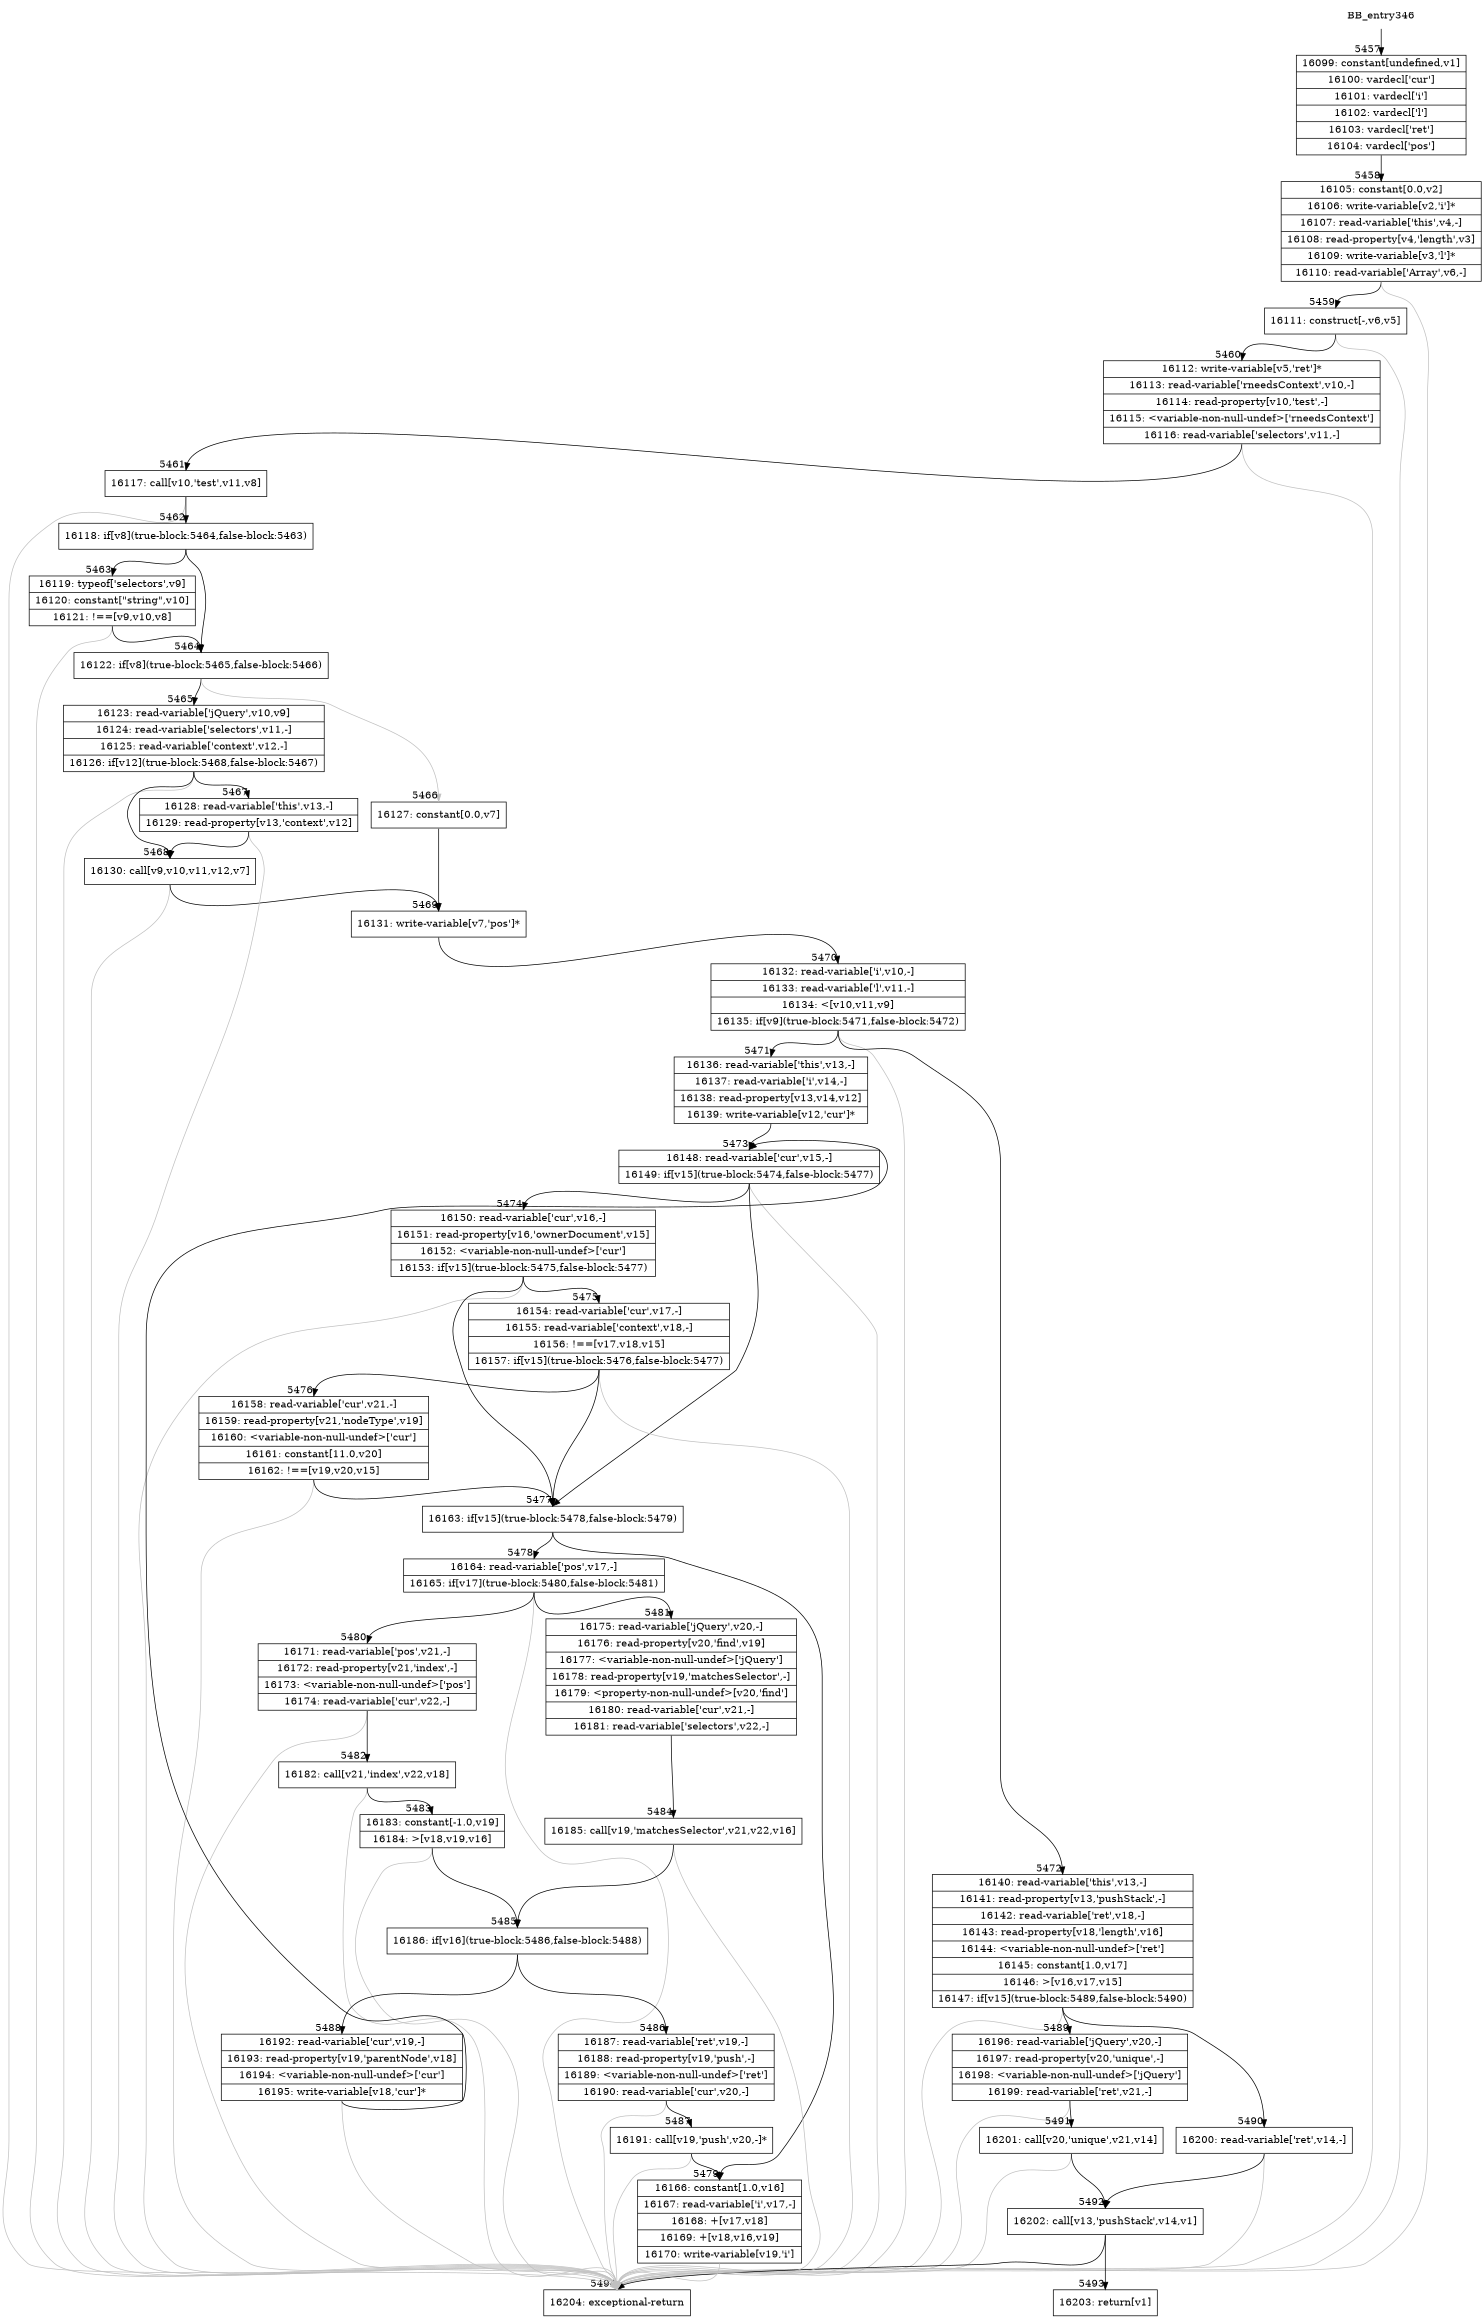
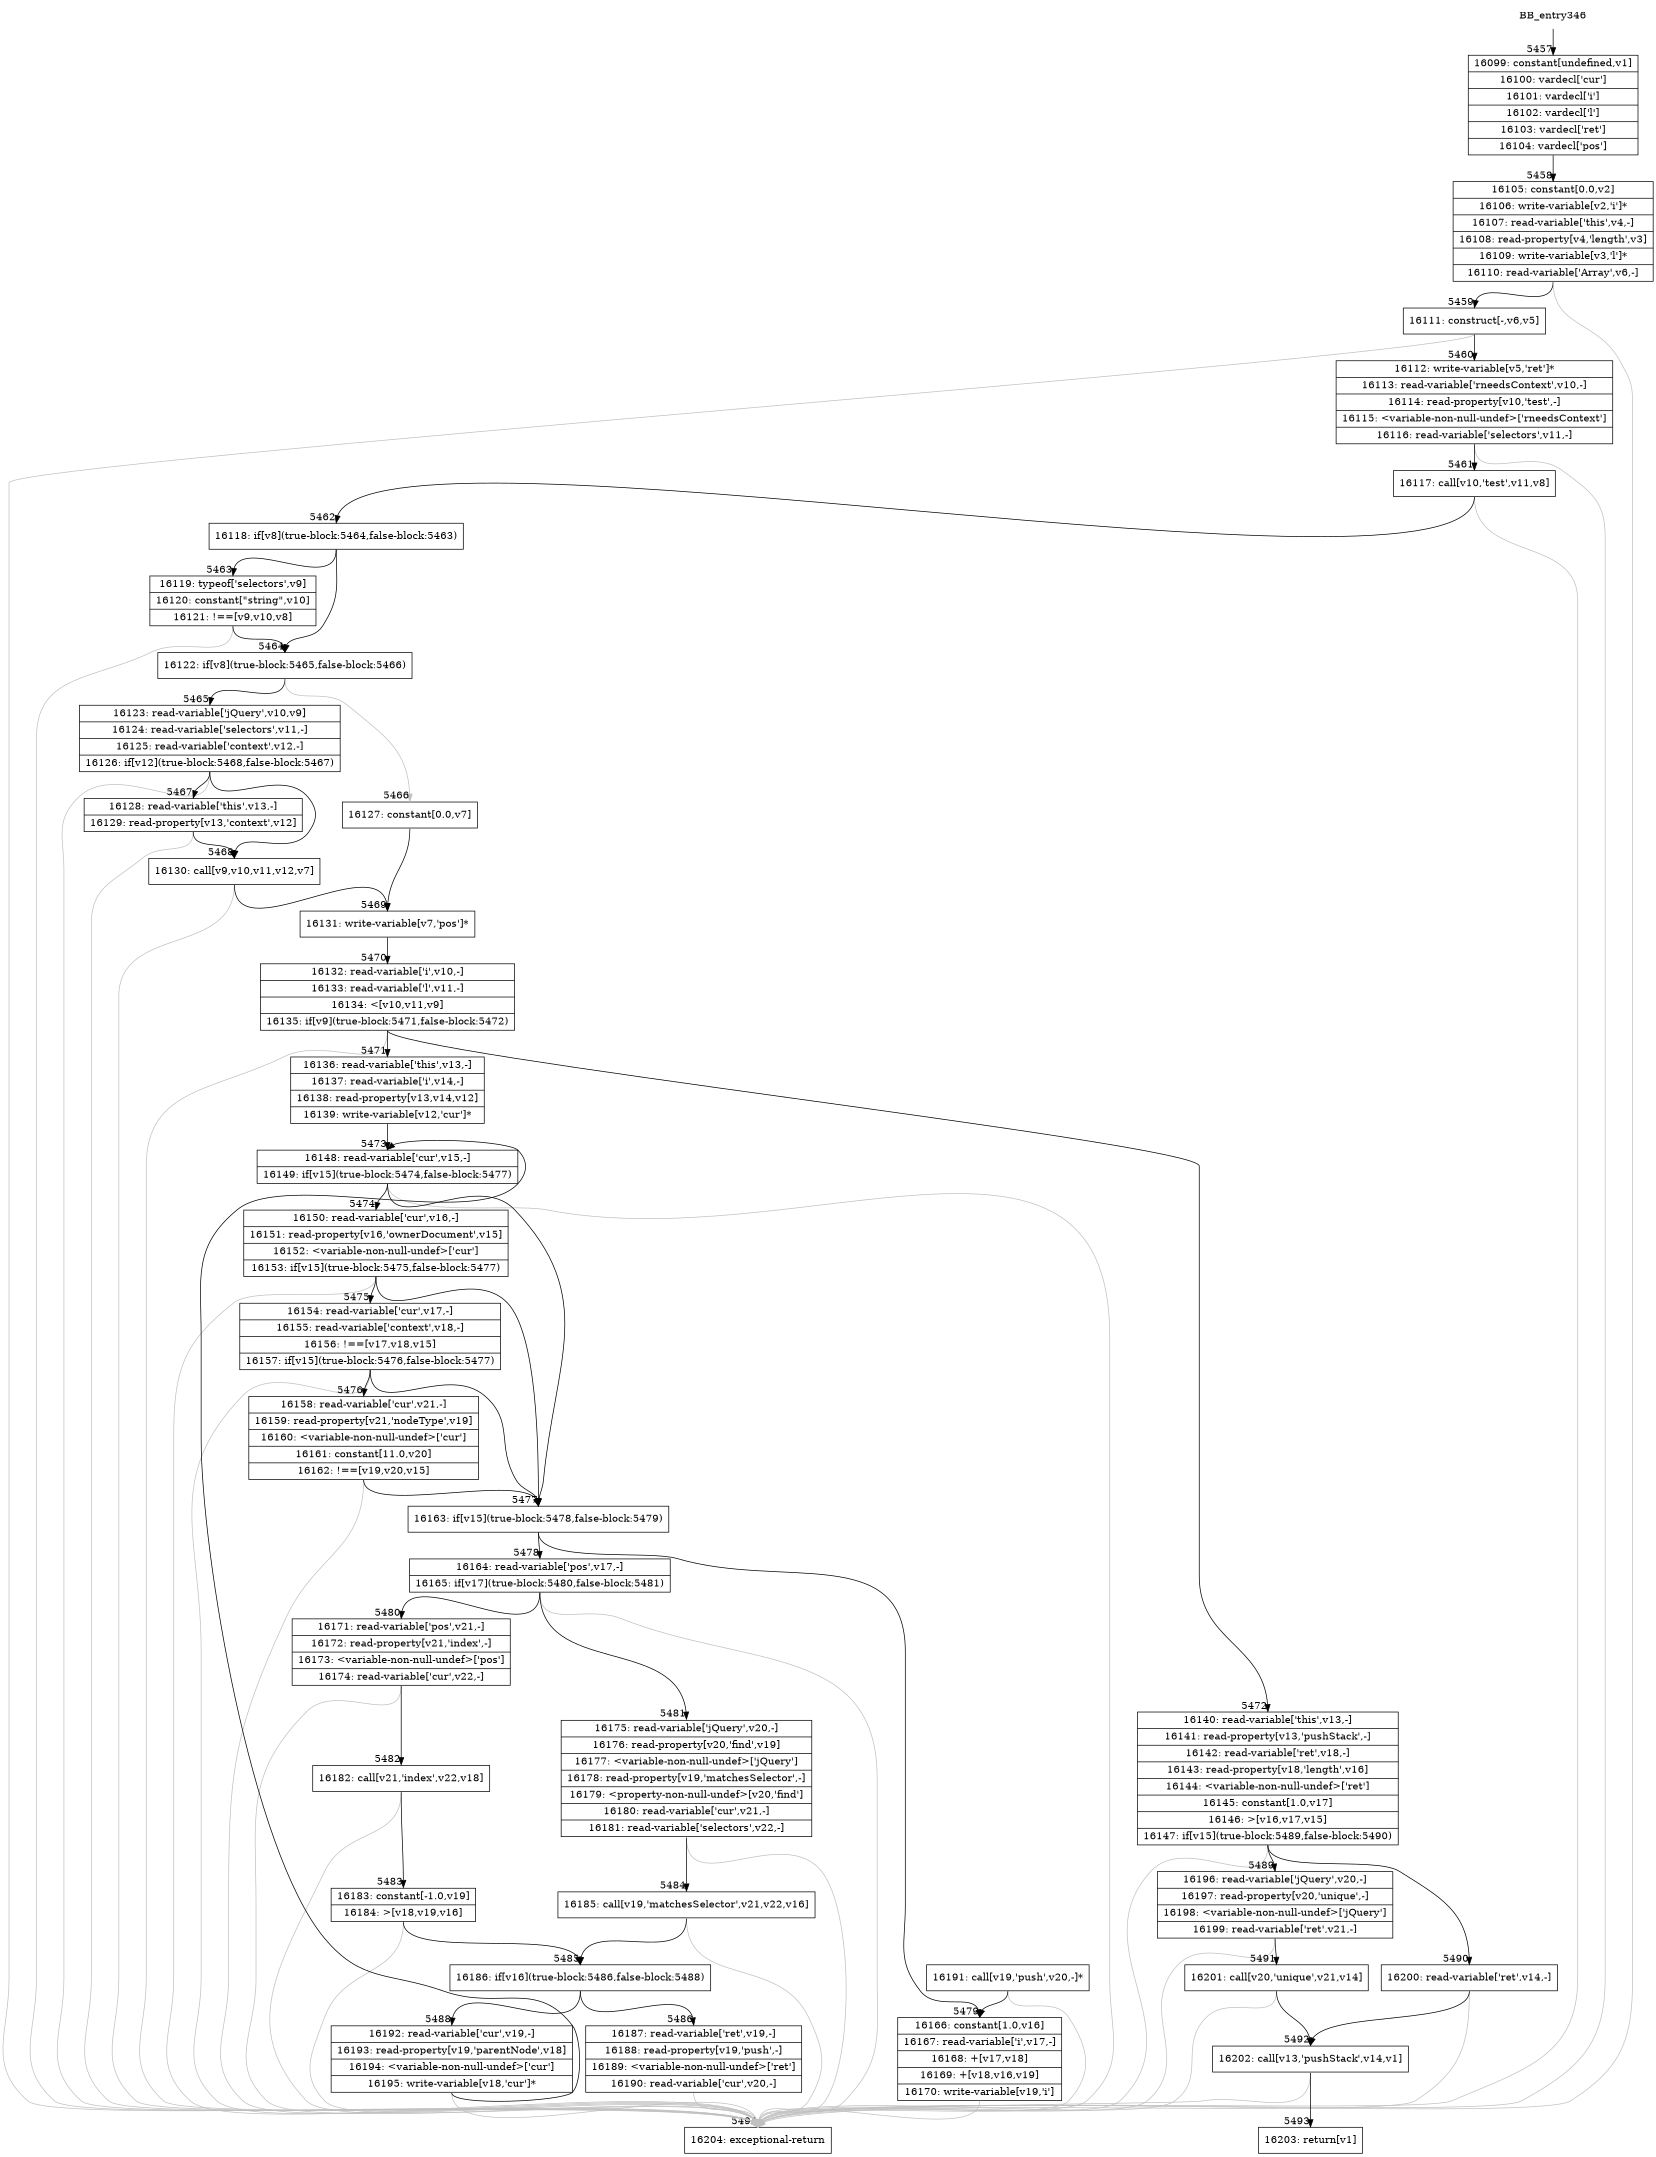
none -> (843, 1944)
(675, 2113) -> none
(986, 2264) -> (1046, 2104)
